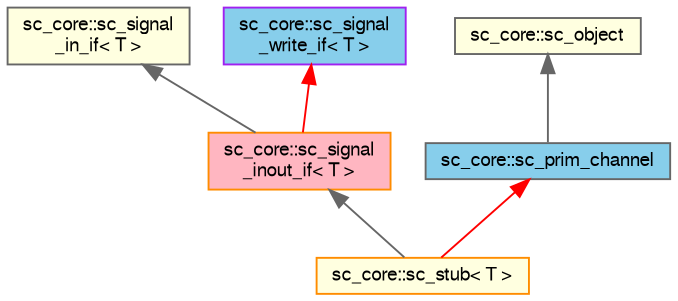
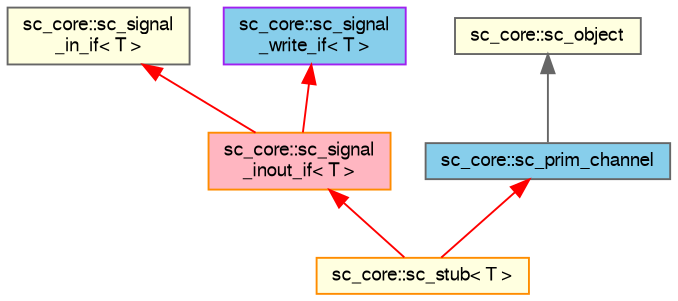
(207, 104) -> (207, 104)
(374, 230) -> (374, 230)
